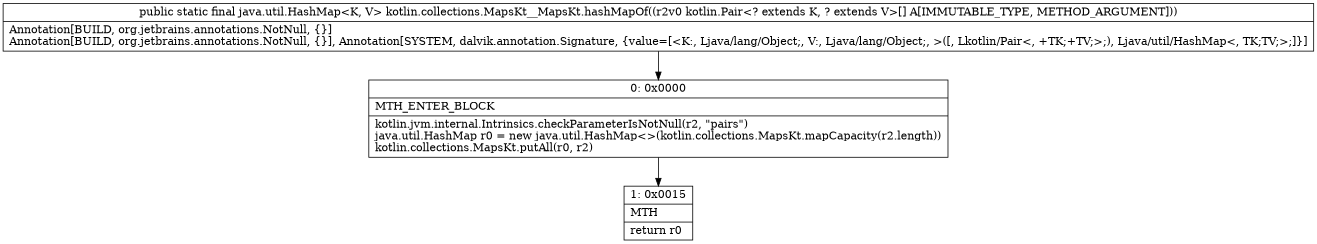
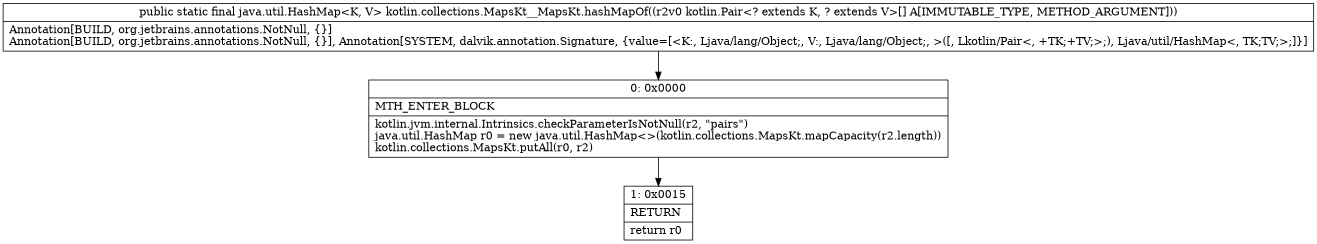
(644, 213) -> (656, 213)
